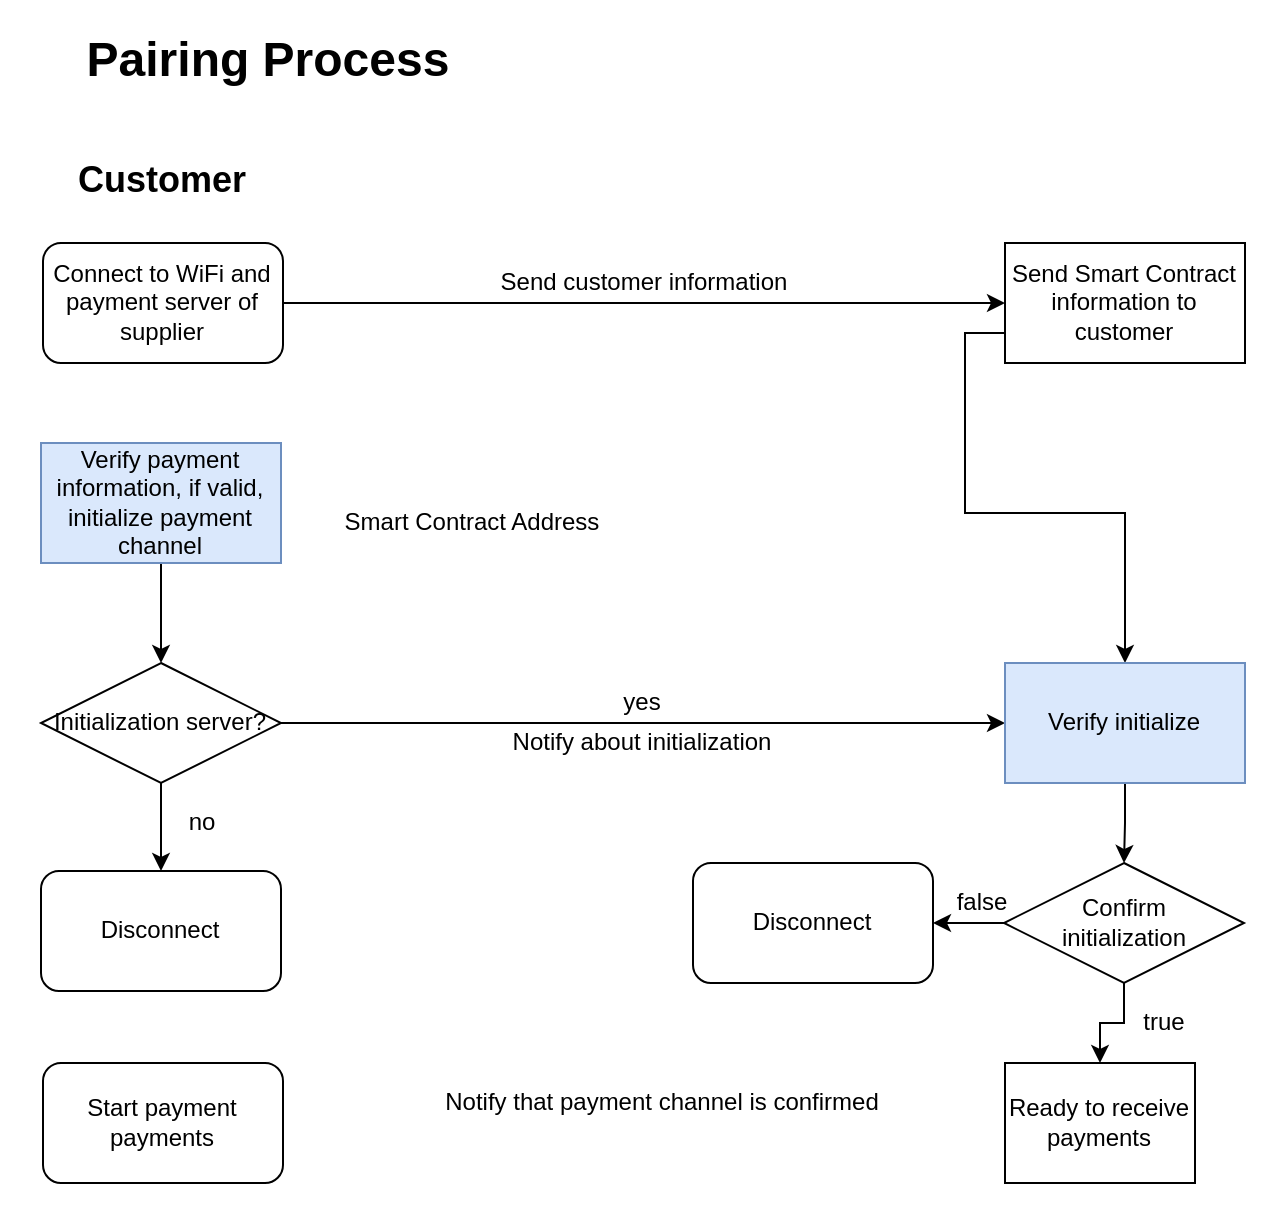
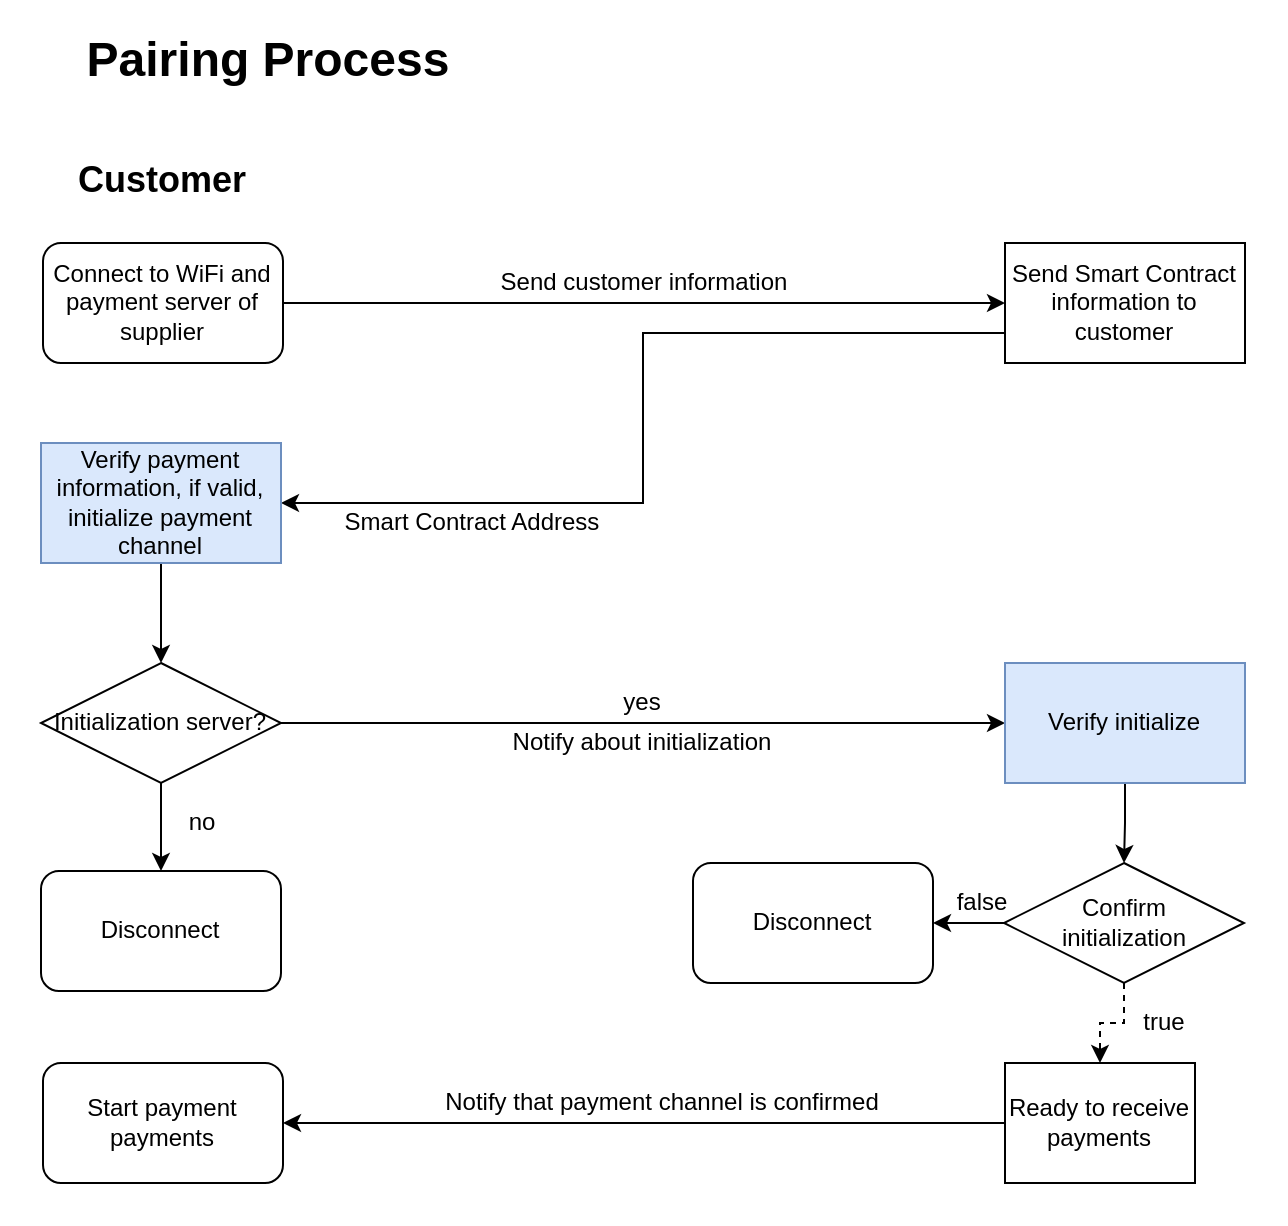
(1022, 513) -> (643, 430)
(1120, 1023) -> (1120, 1023)
none -> (651, 1123)
